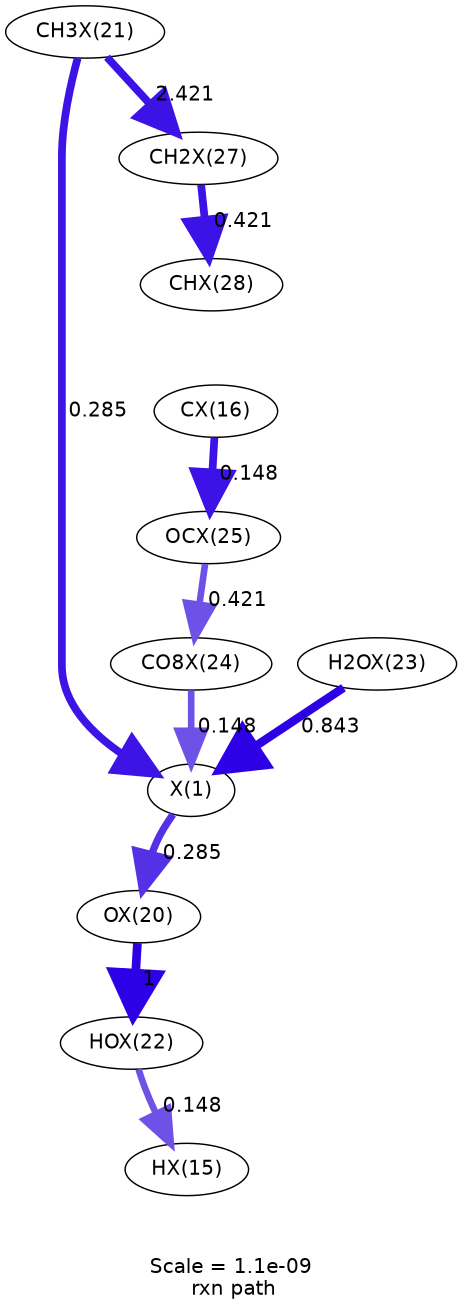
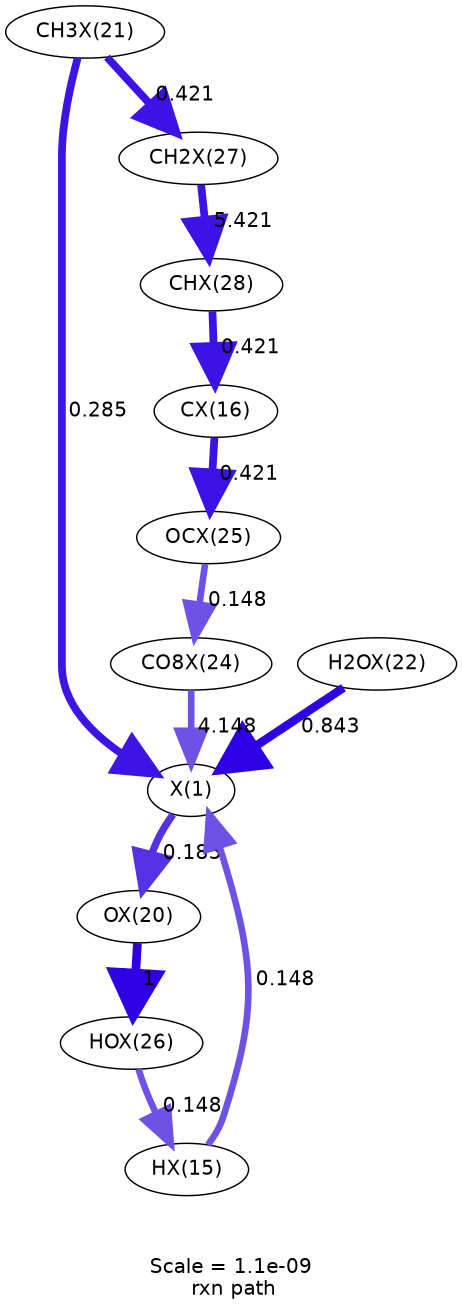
(182, 95) -> (182, 95)
(241, 222) -> (241, 222)
none -> (213, 328)
(246, 474) -> (246, 474)
(235, 601) -> (235, 601)
(377, 664) -> (377, 664)
(225, 727) -> (225, 727)
(190, 854) -> (190, 854)
none -> (248, 997)
(132, 1043) -> (132, 1043)
